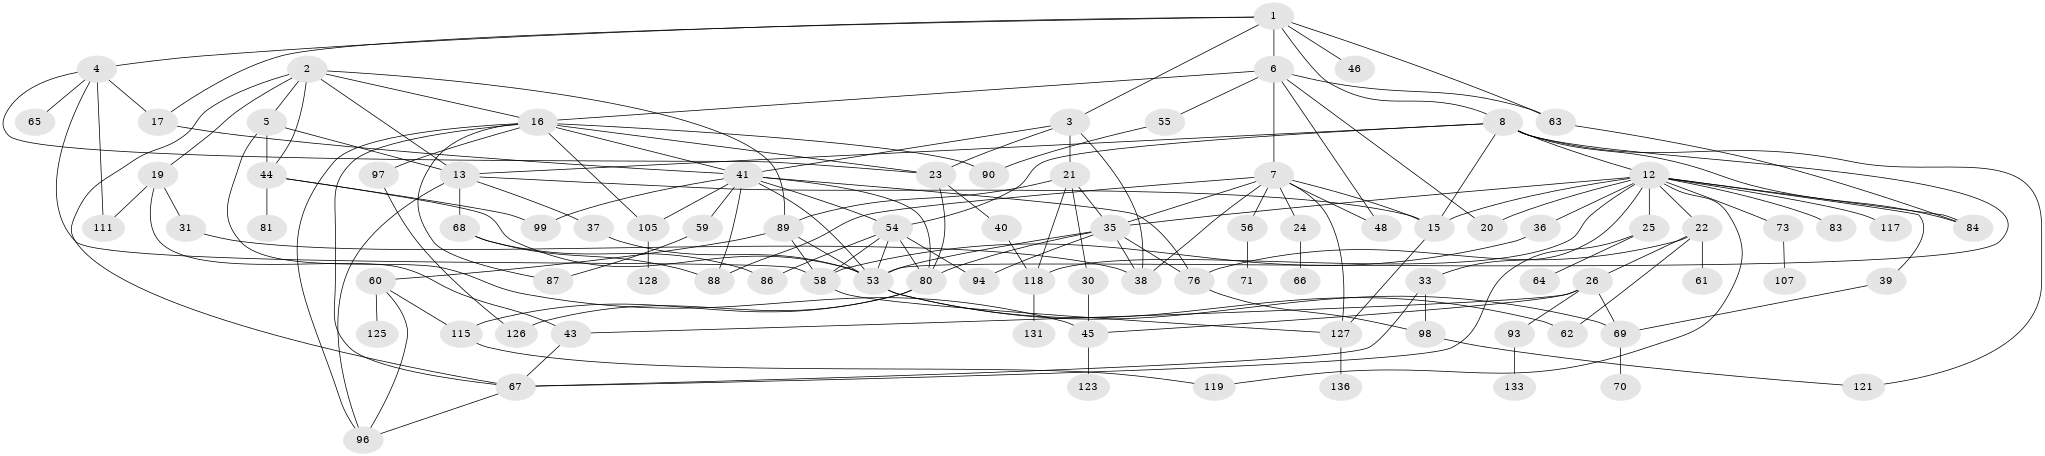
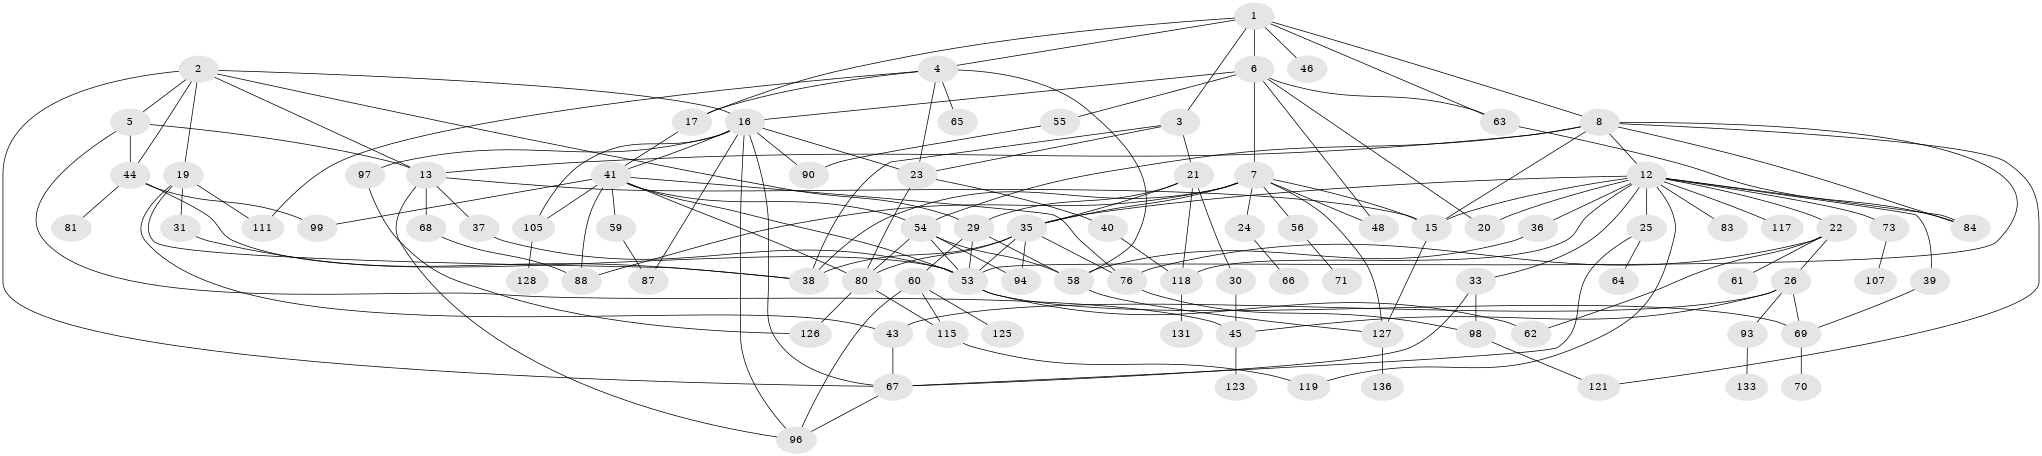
(914, 148) -> none
(784, 228) -> (974, 228)
none -> (404, 262)
(767, 281) -> none
